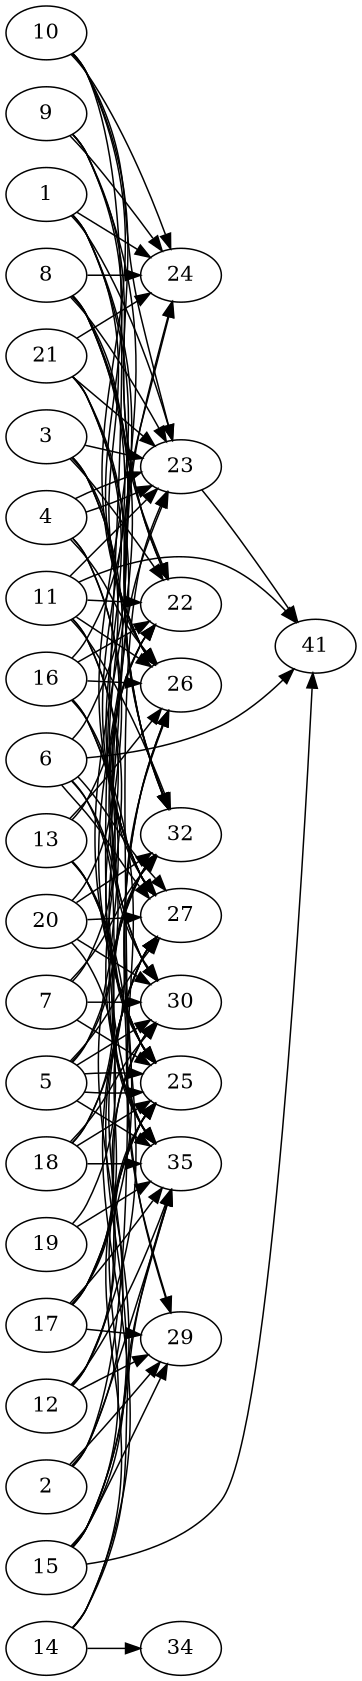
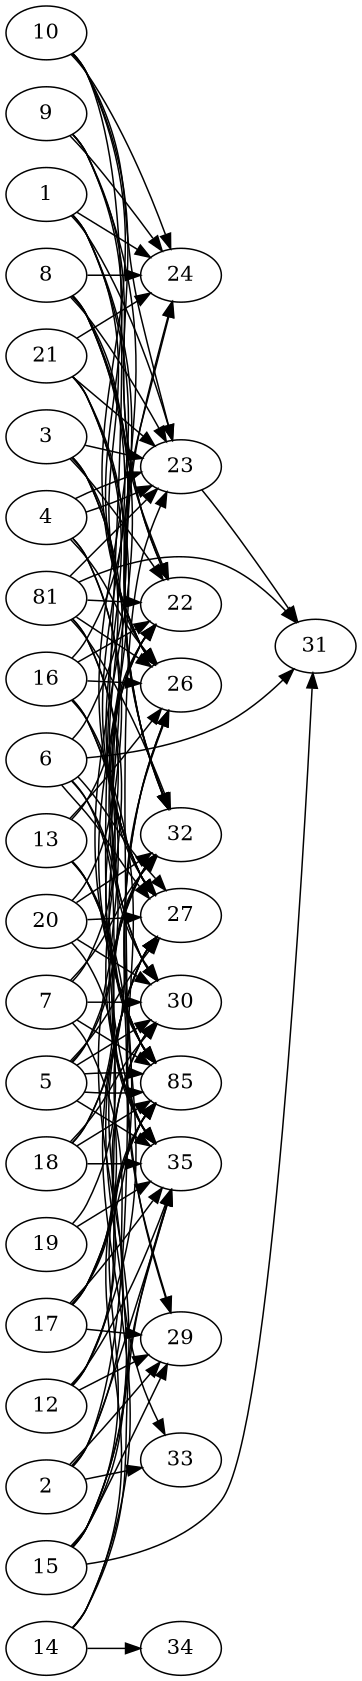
(46, 598) -> (46, 598)
(316, 646) -> (316, 646)
(122, 666) -> (112, 730)
(181, 1083) -> (181, 1083)
none -> (181, 1460)
